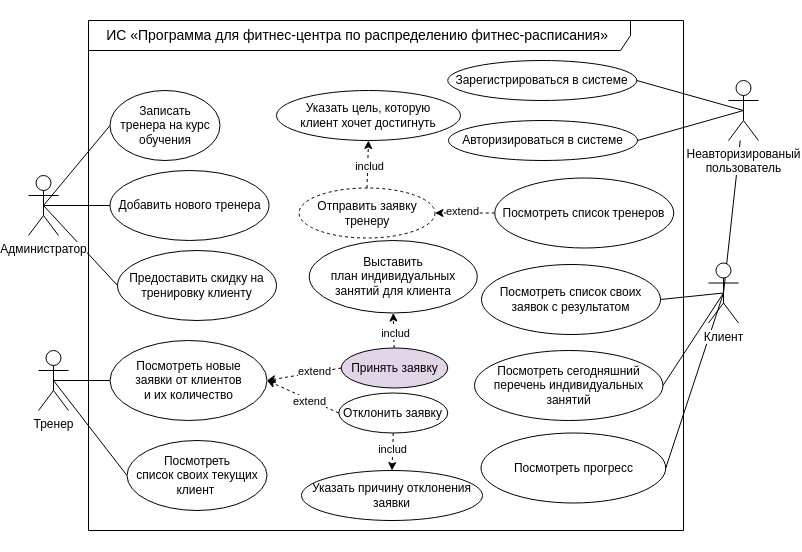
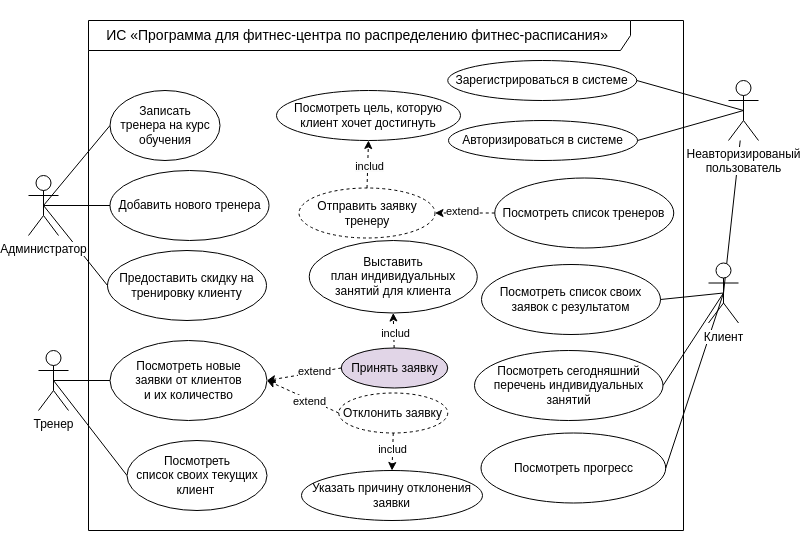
(369, 116) -> (369, 116)
(197, 286) -> (187, 286)
(393, 413) -> (393, 413)
